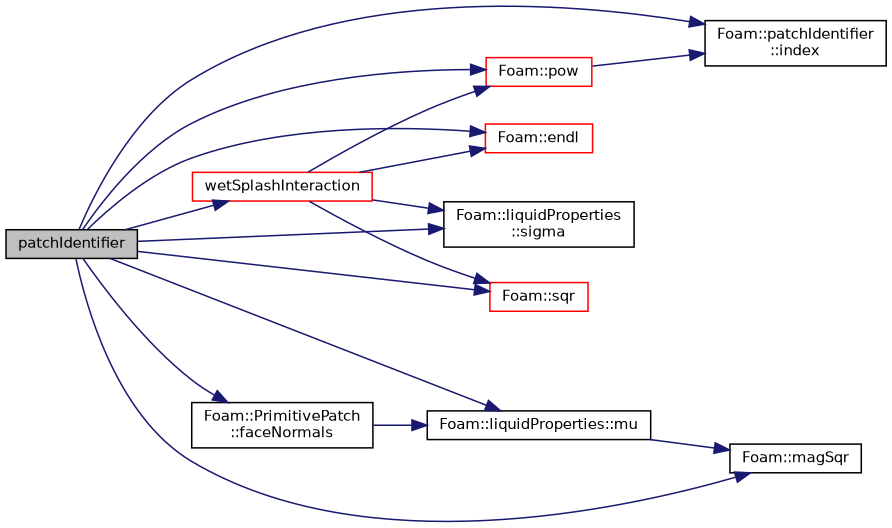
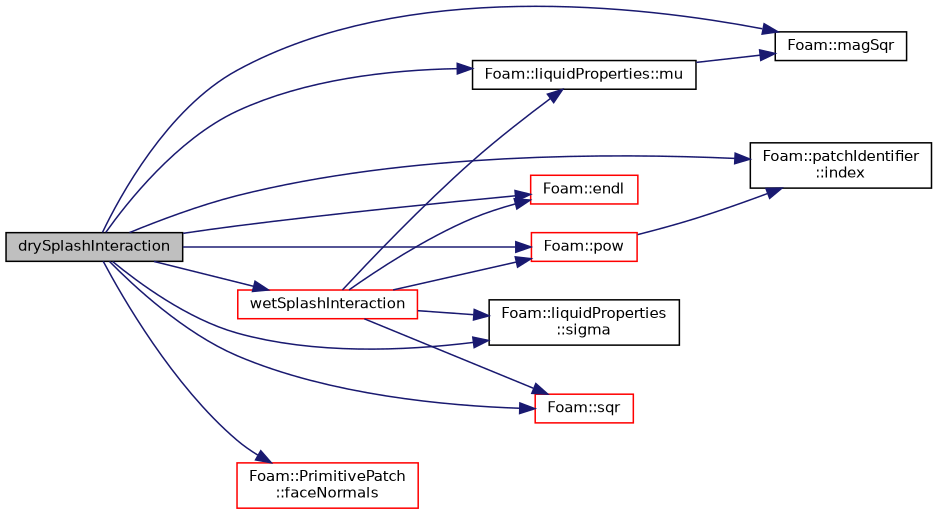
(72, 244) -> (94, 247)
(282, 425) -> (328, 486)
(393, 425) -> (442, 189)
